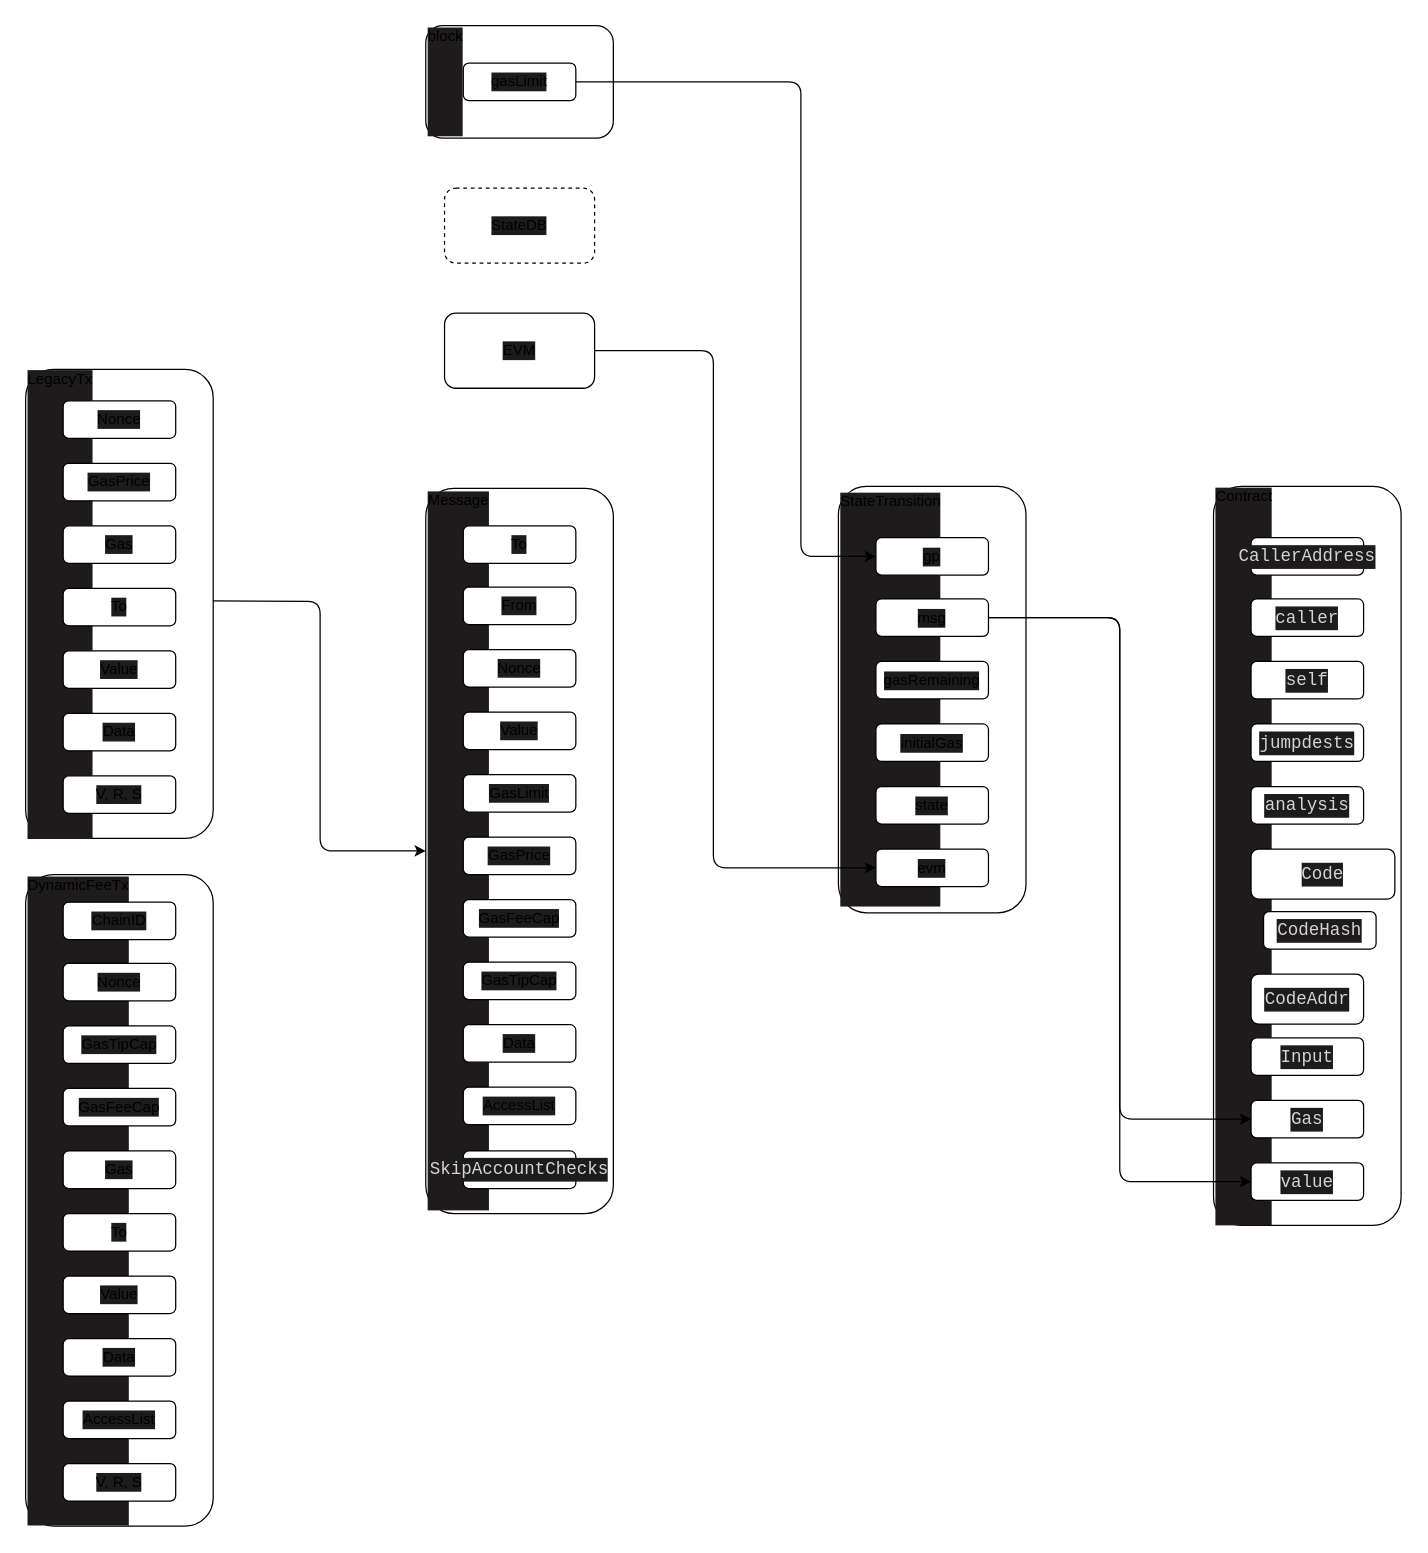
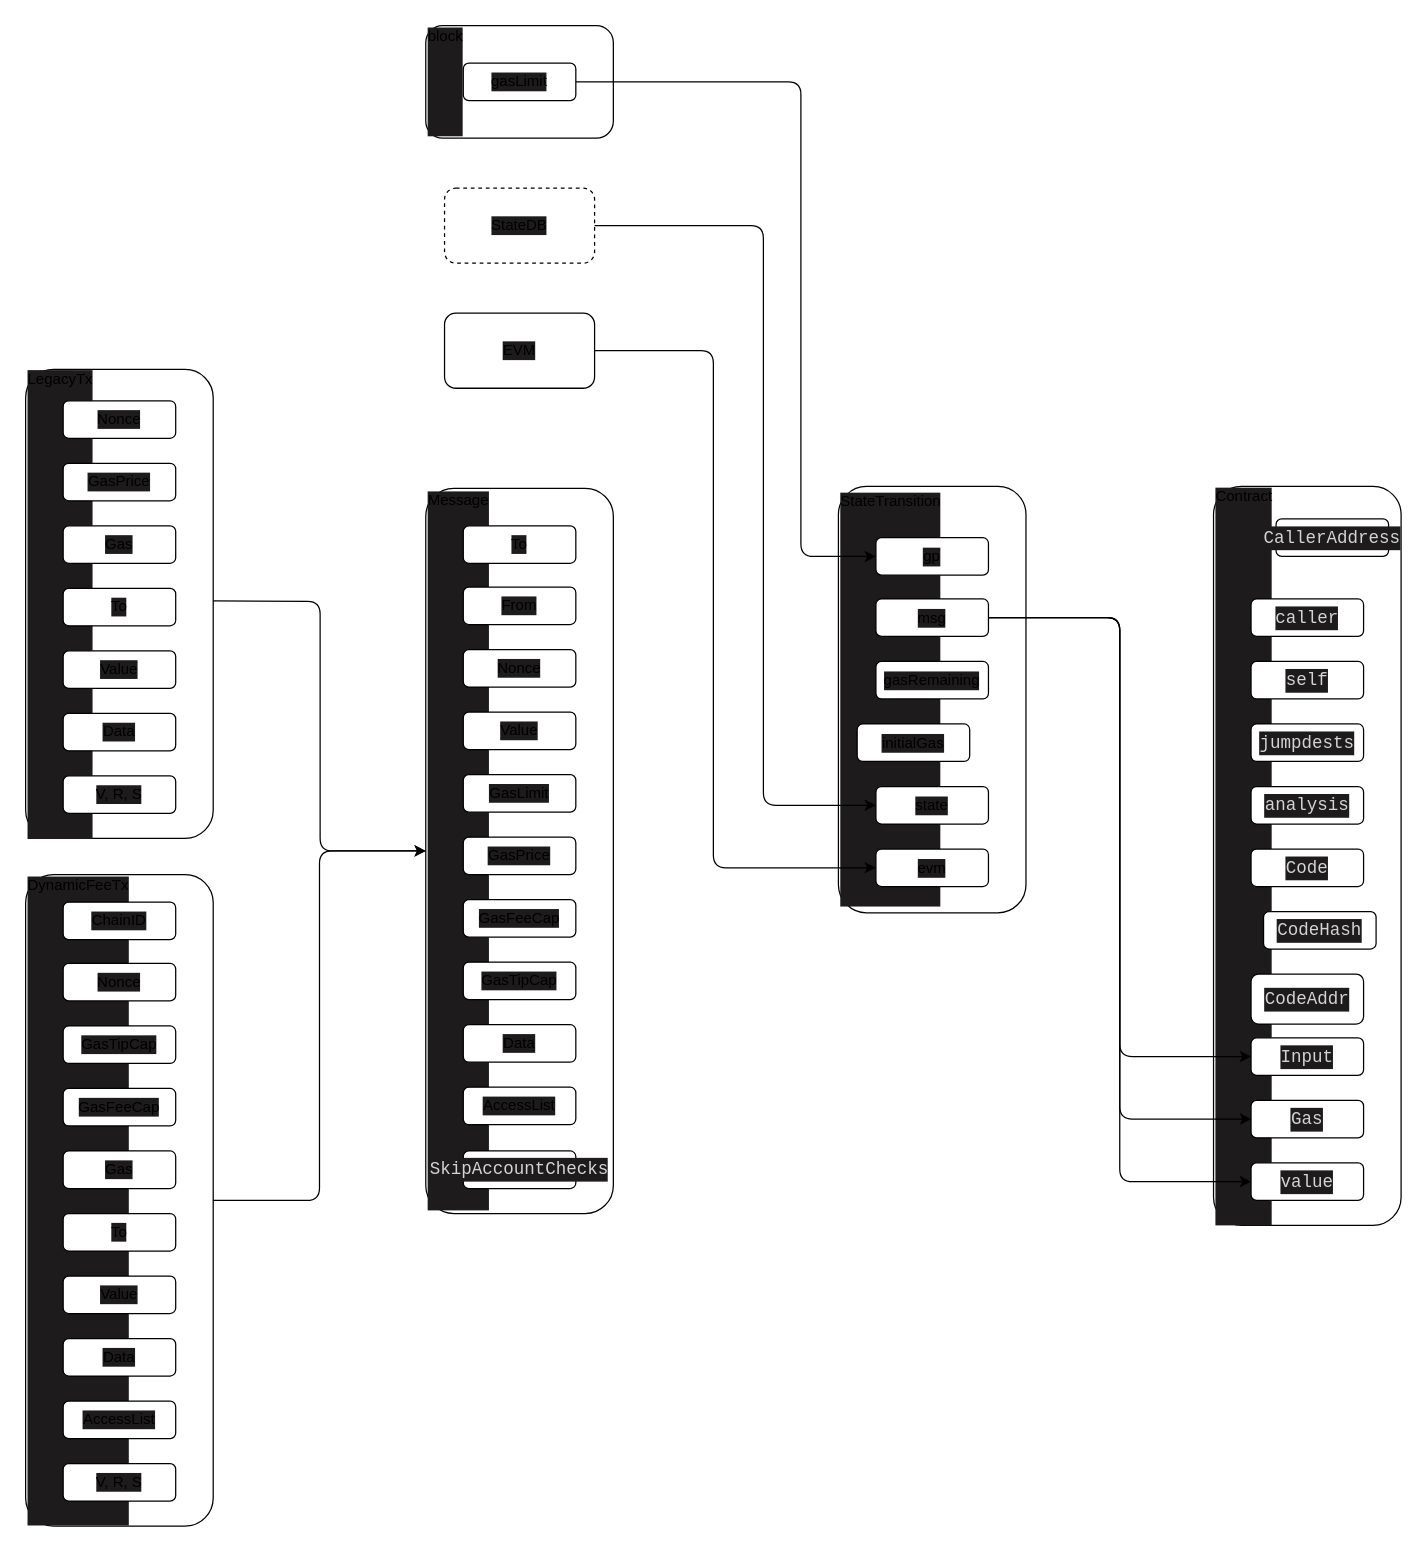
none -> (763, 469)
(1307, 556) -> (1332, 538)
(932, 743) -> (913, 743)
(1323, 874) -> (1307, 868)
none -> (1170, 1056)
none -> (319, 1074)
